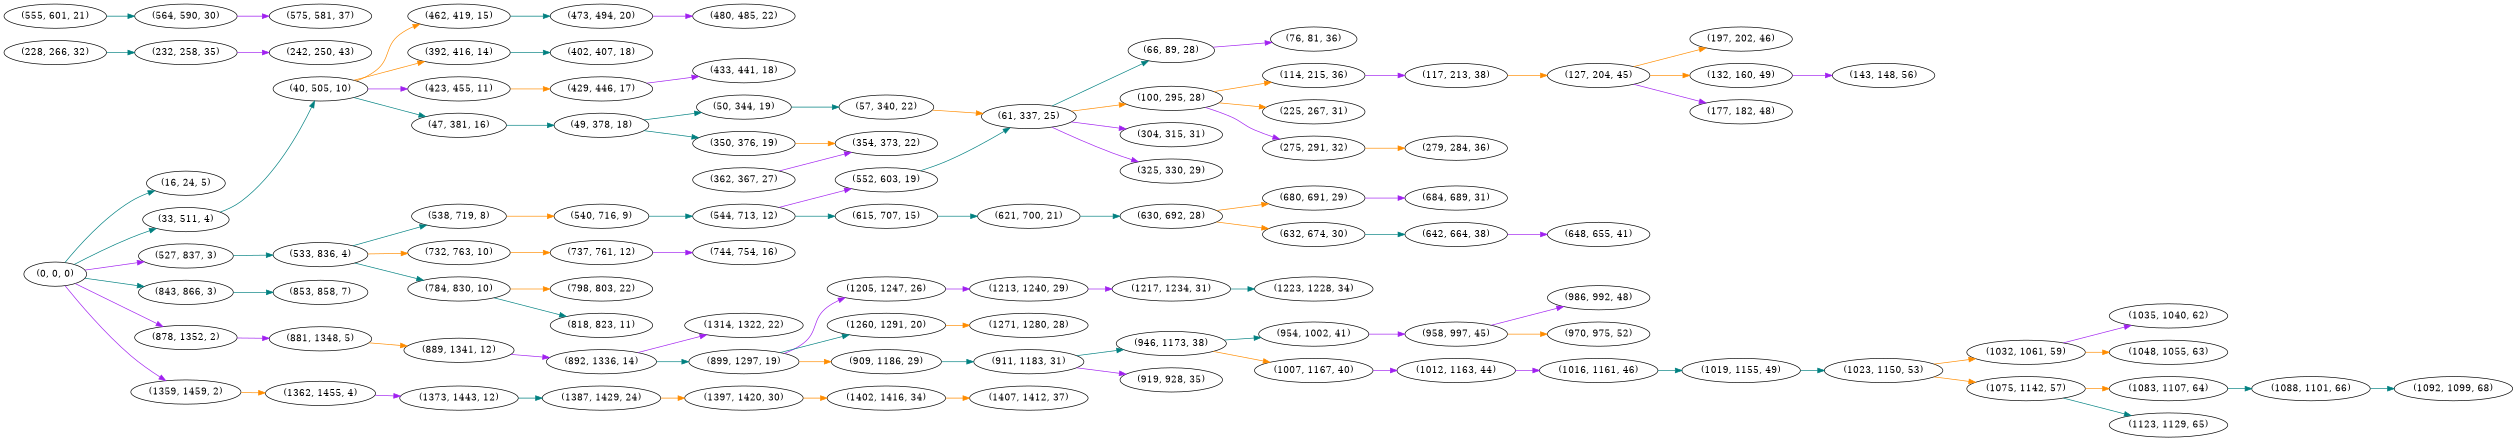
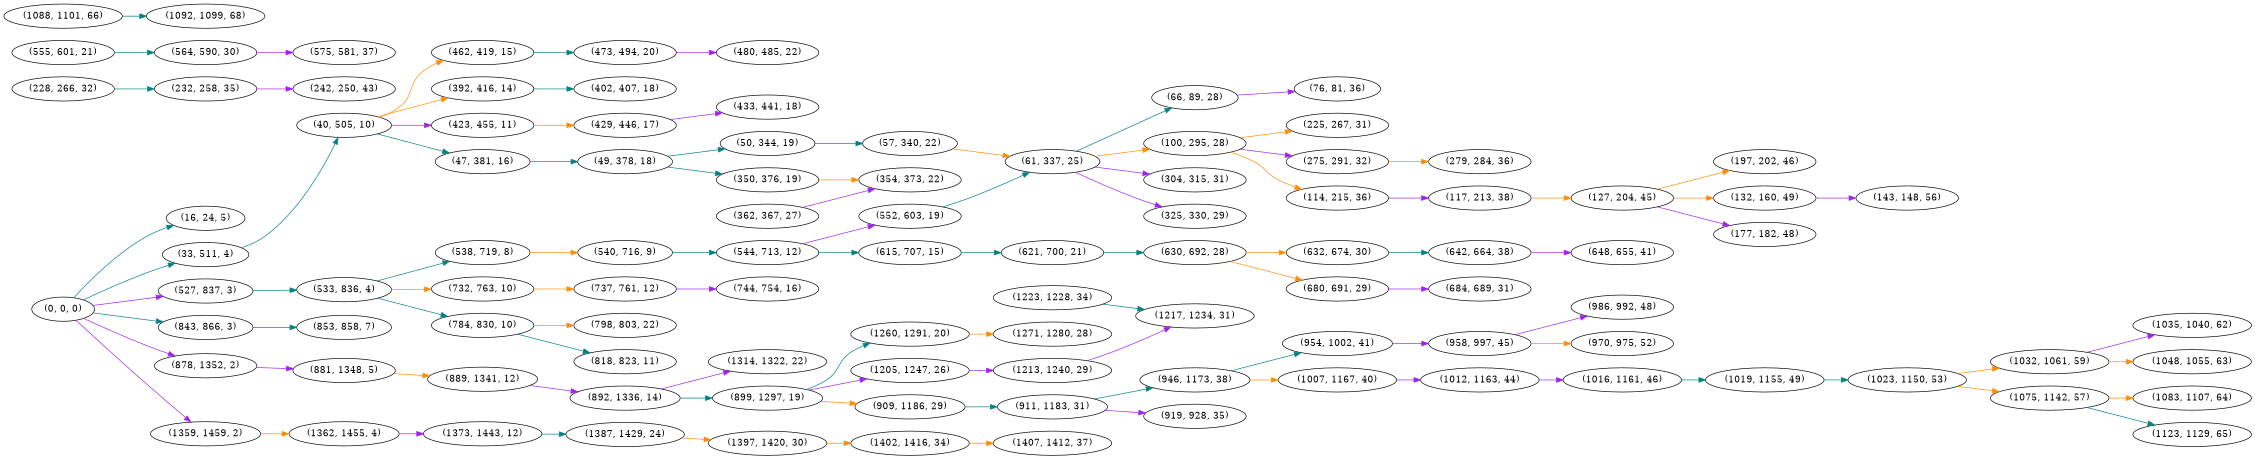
(1239, 289) -> (1120, 306)
(2236, 389) -> none
